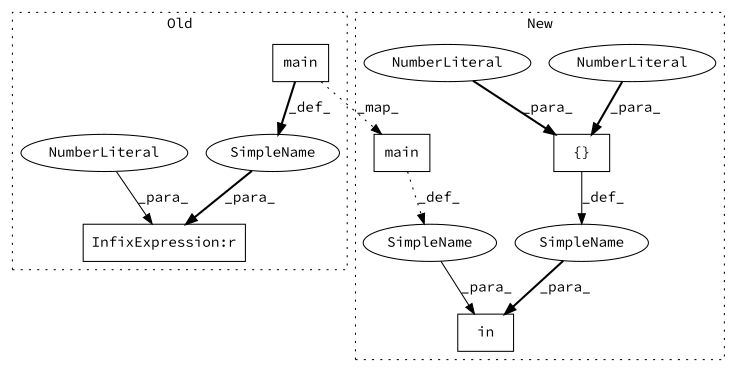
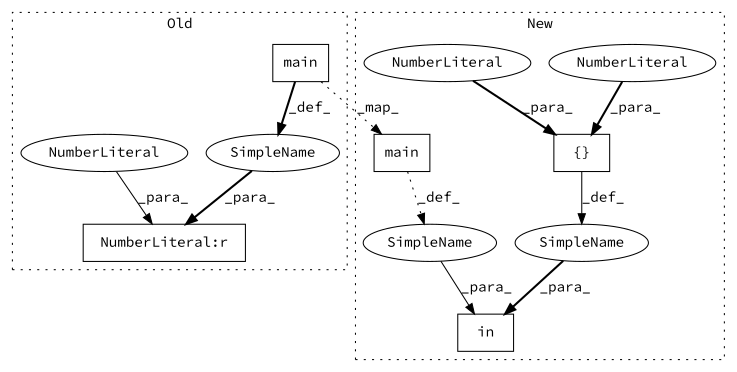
(164, 243) -> (164, 243)
